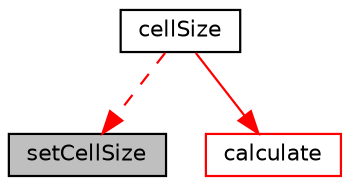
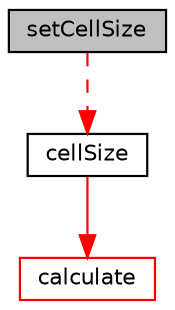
(141, 84) -> (87, 82)
